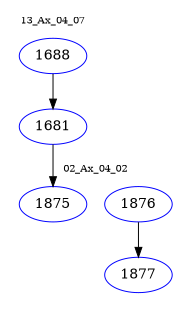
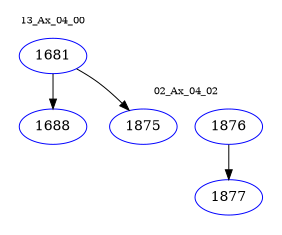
(53, 21) -> (53, 21)
(53, 87) -> (53, 87)
